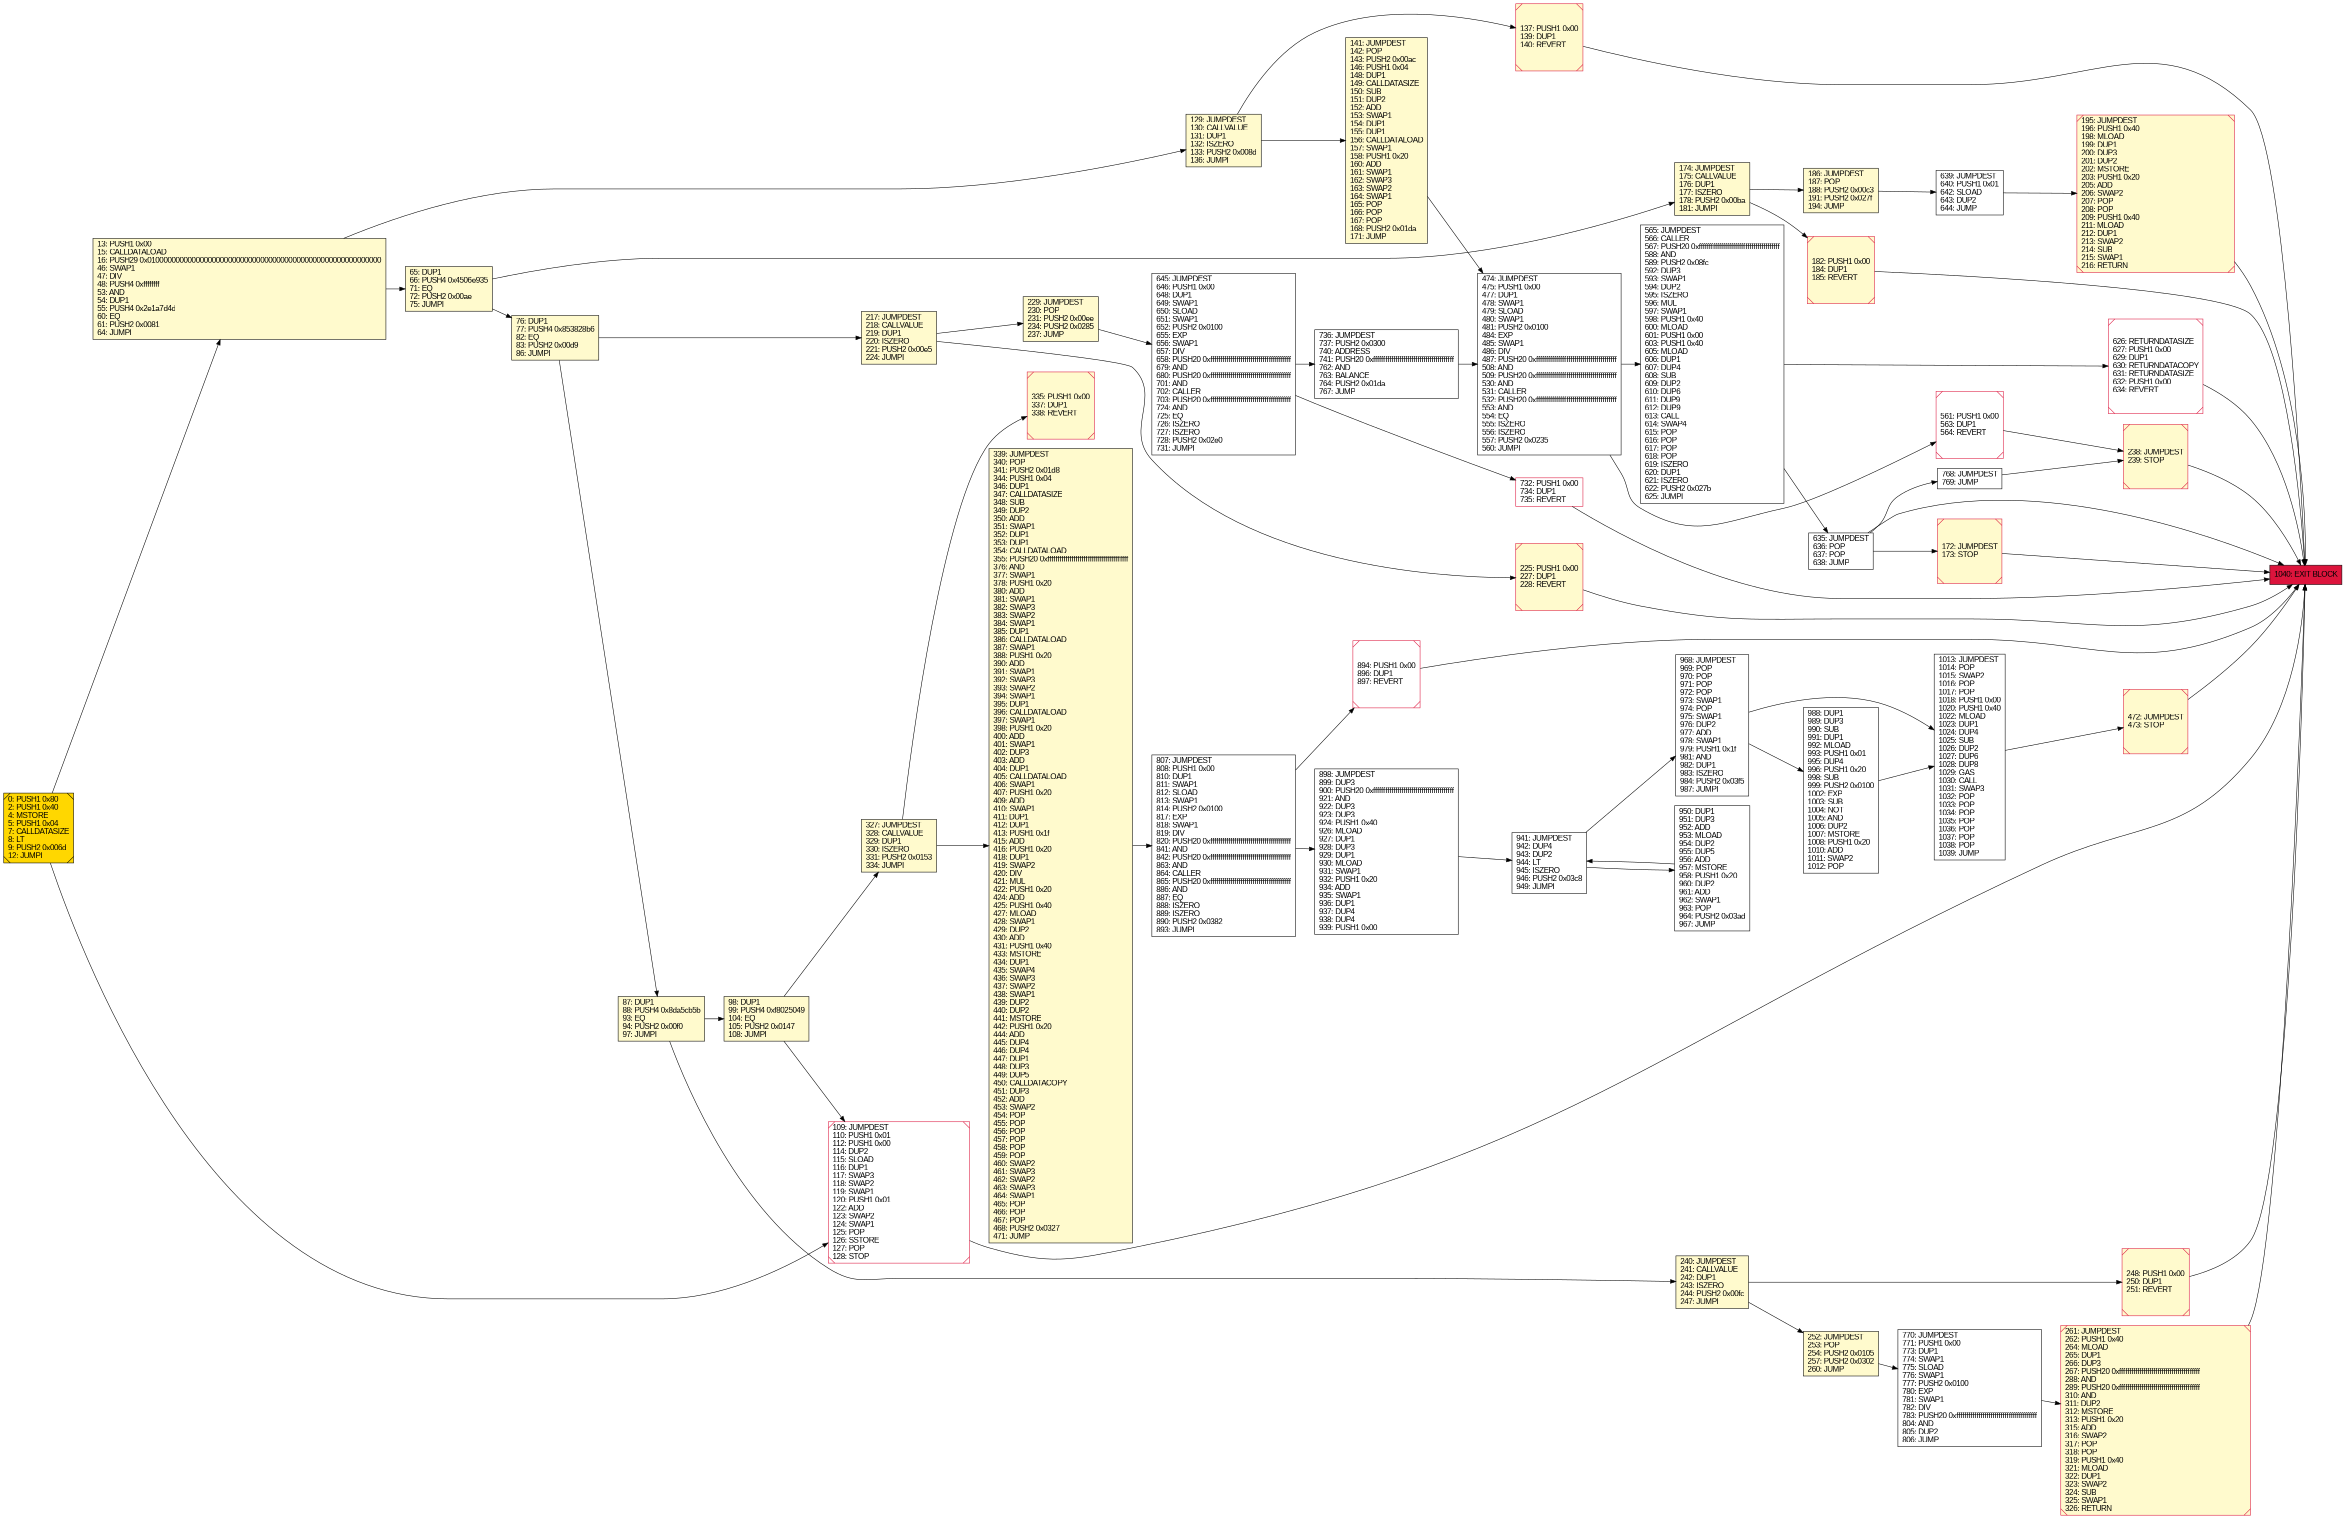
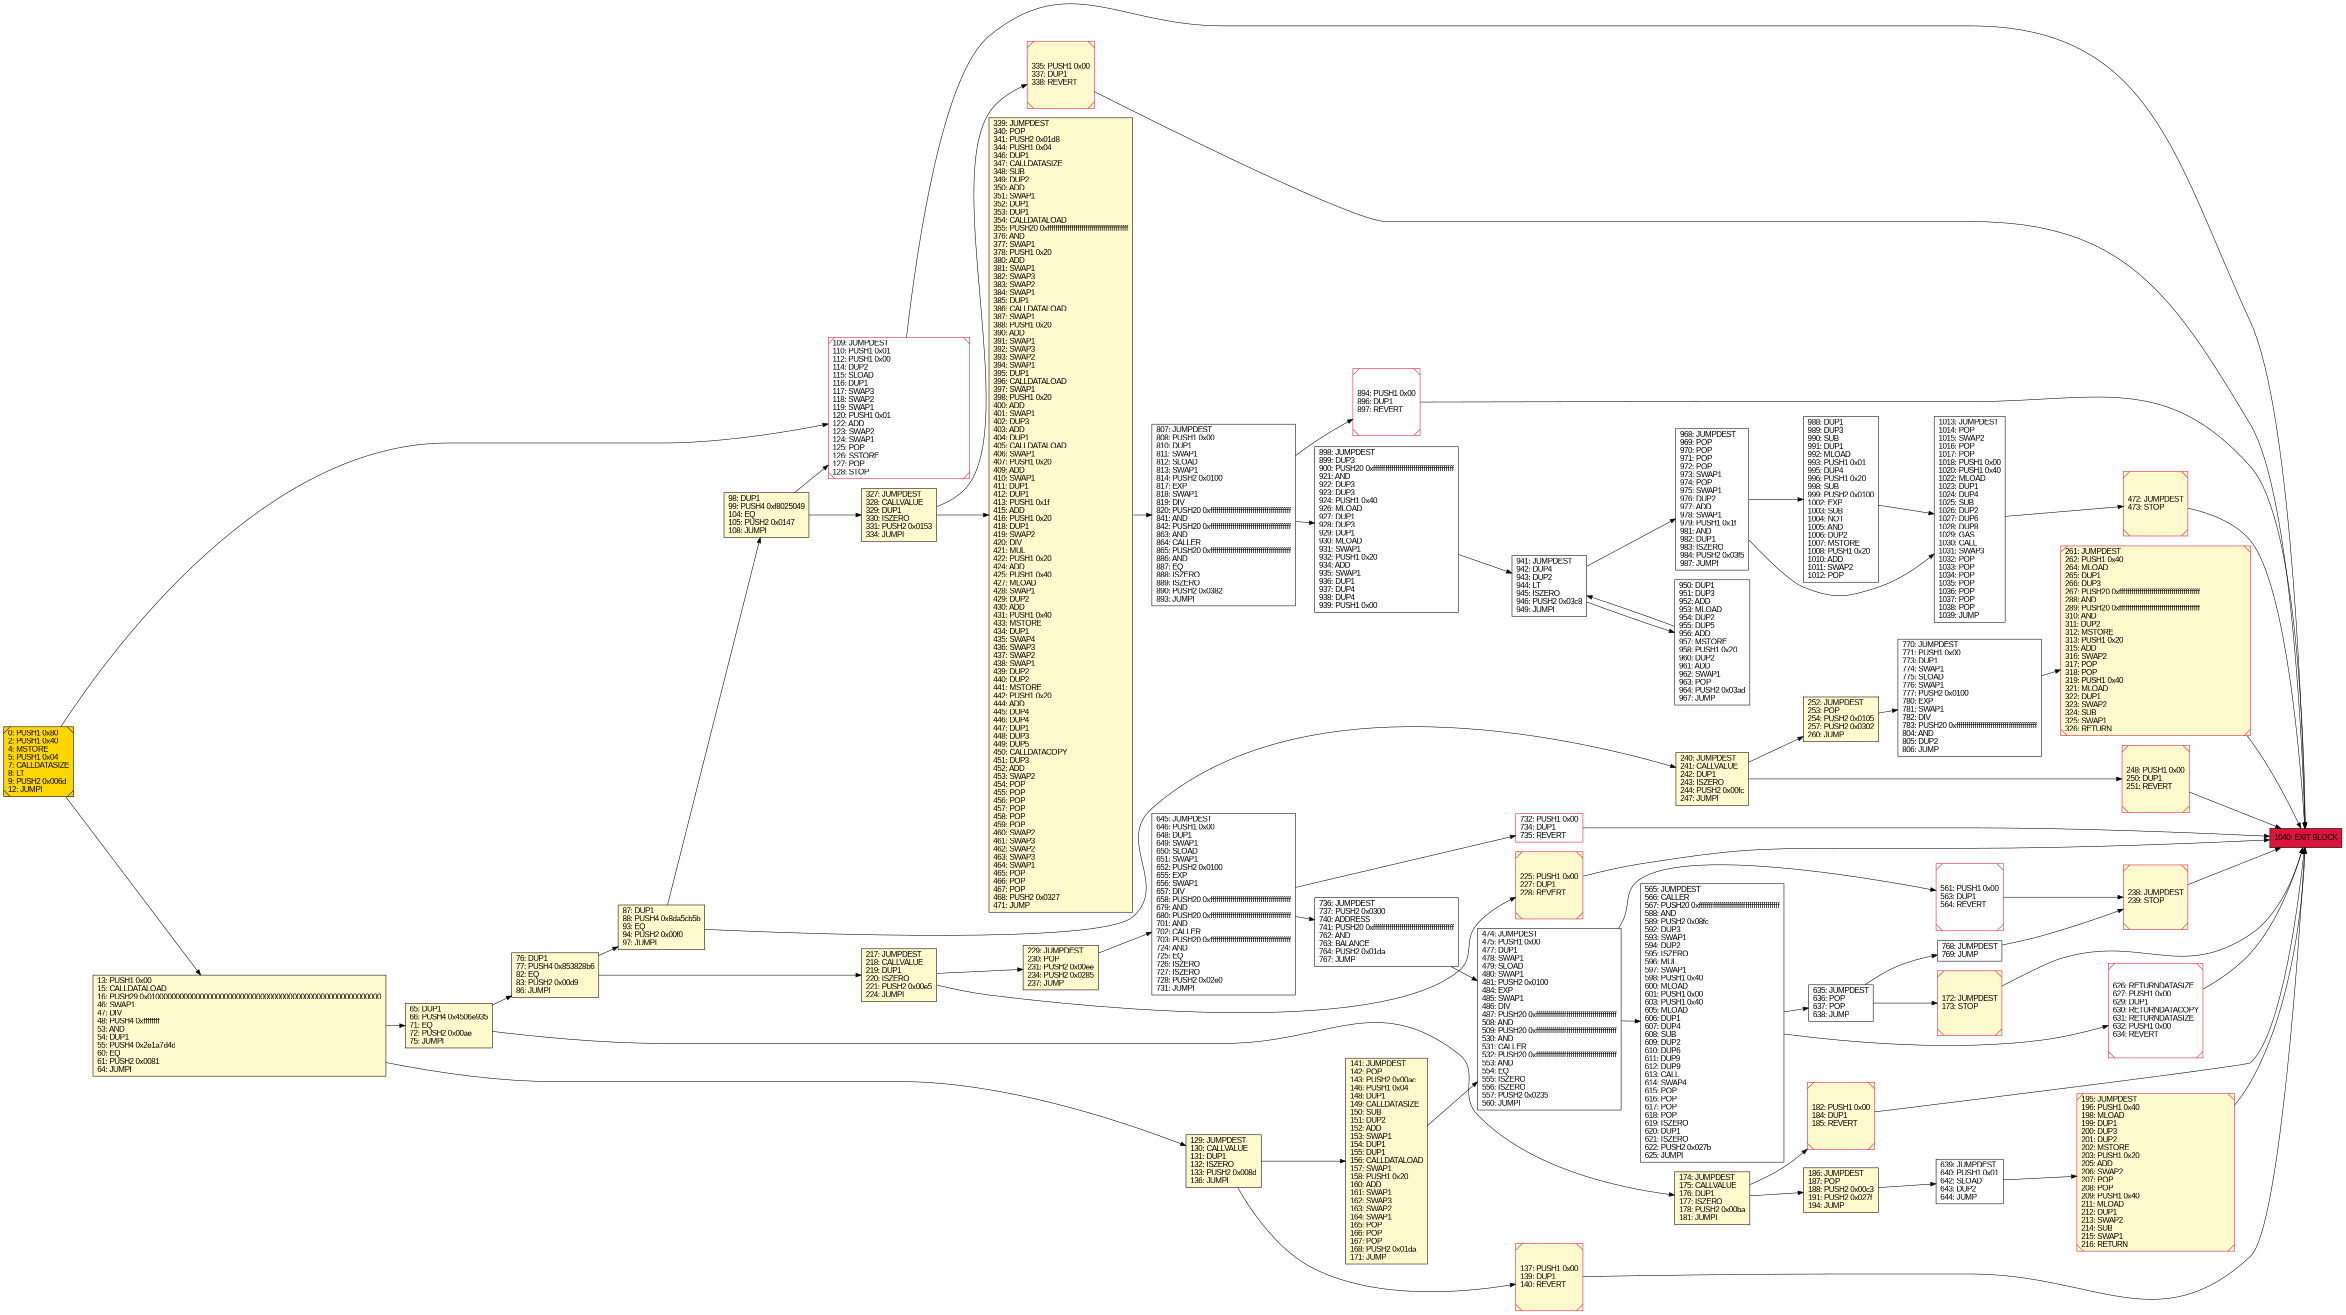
(2074, 506) -> (1905, 222)
